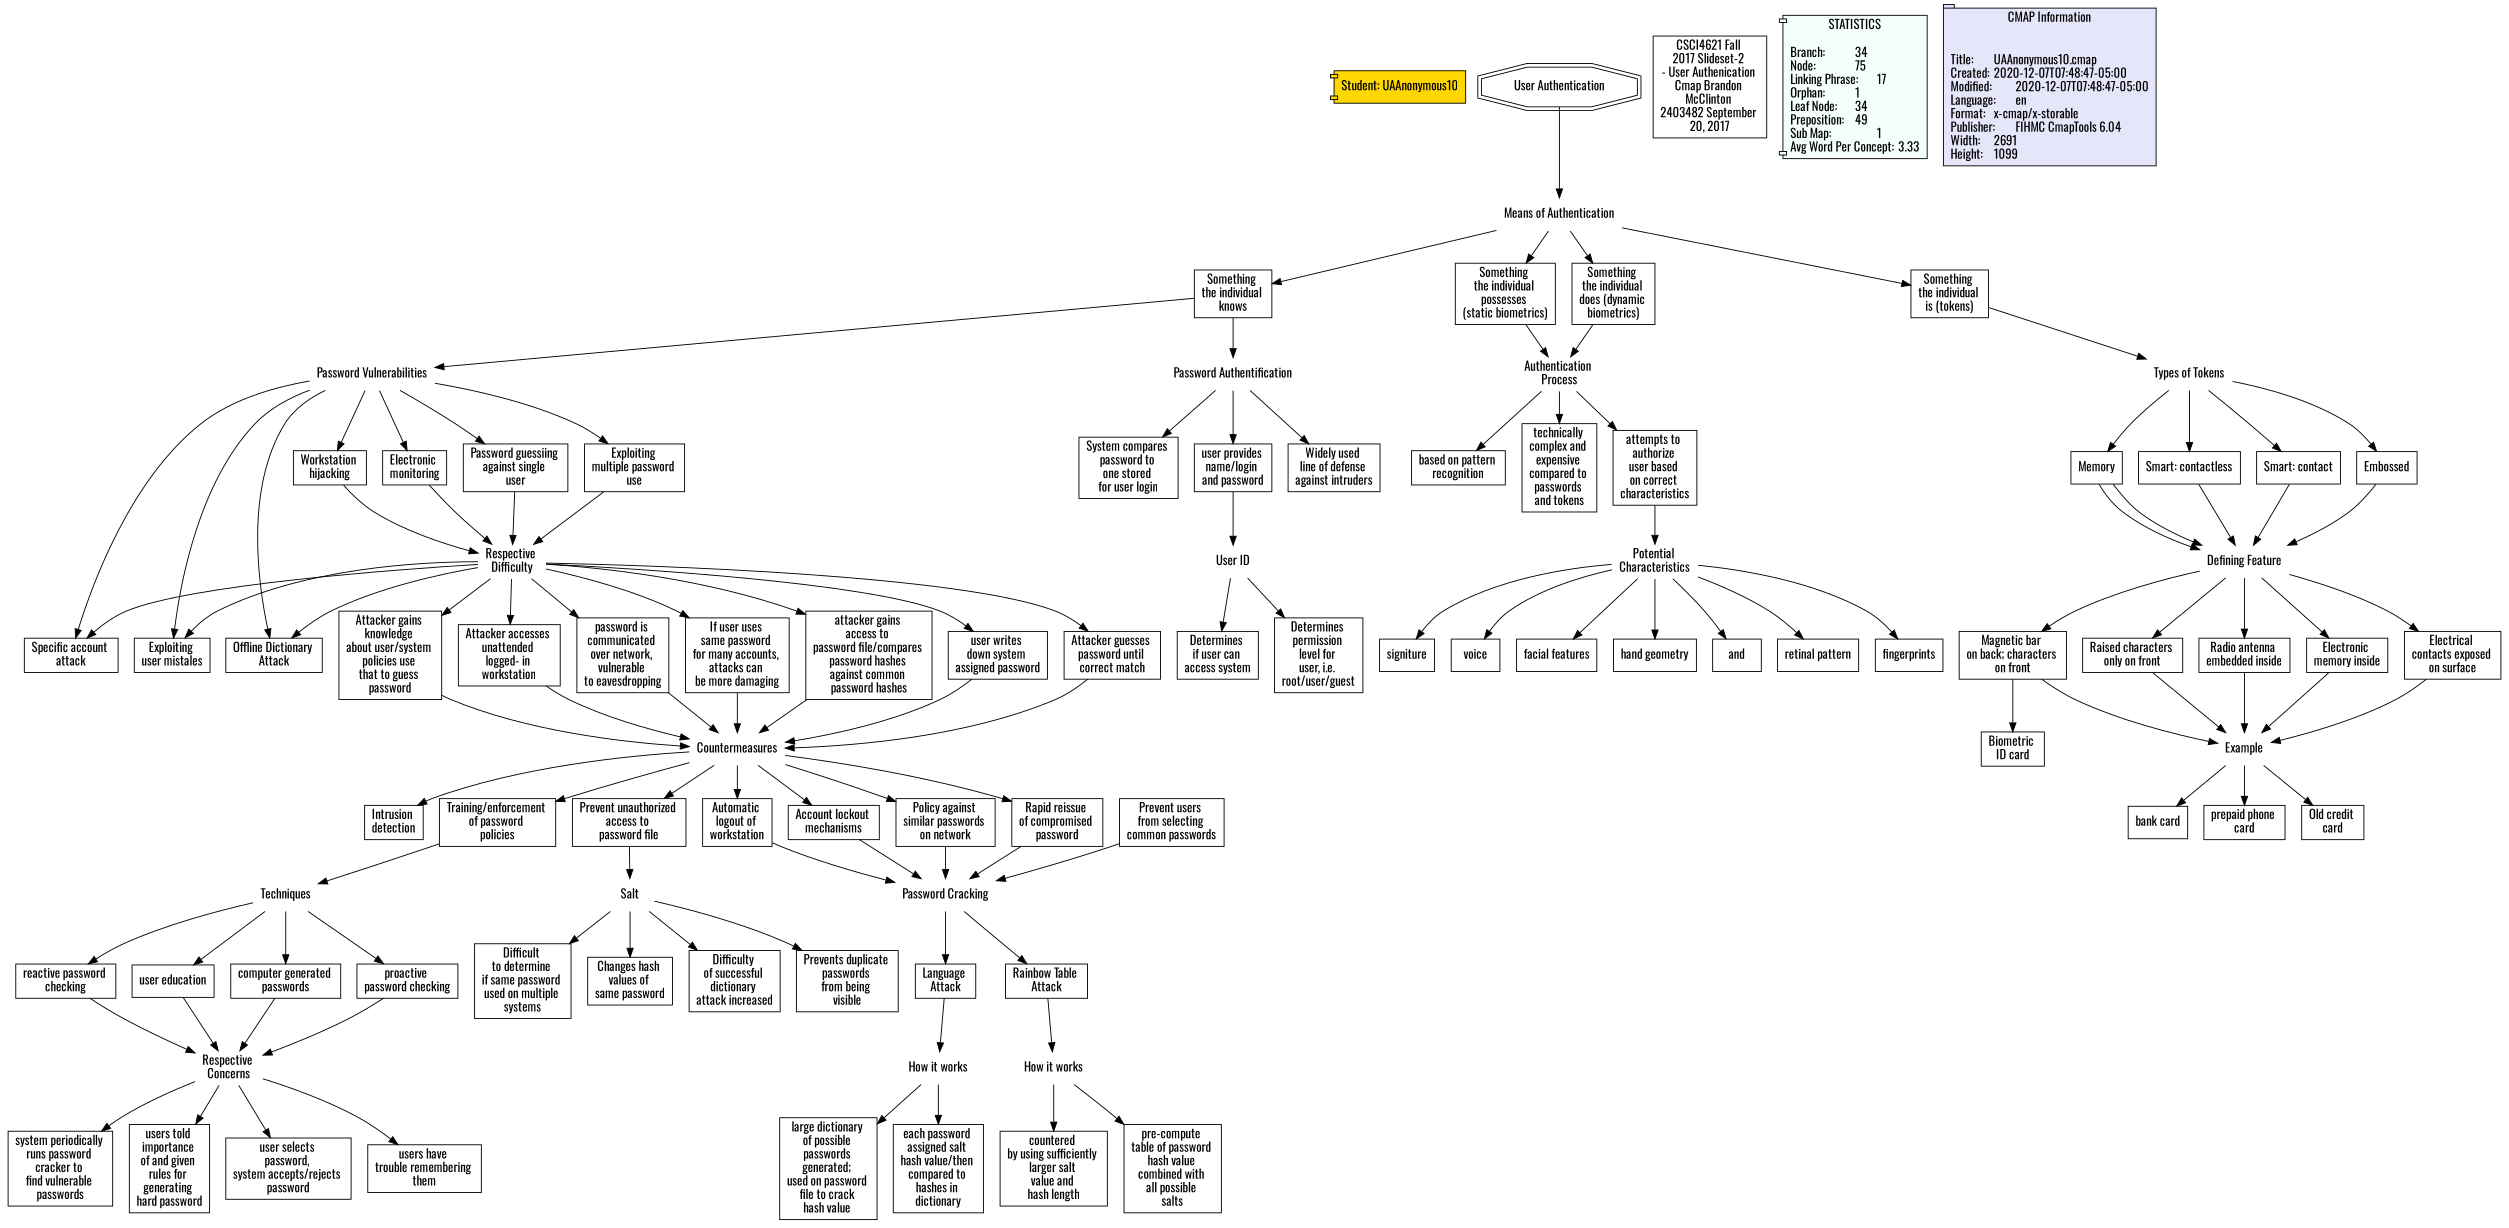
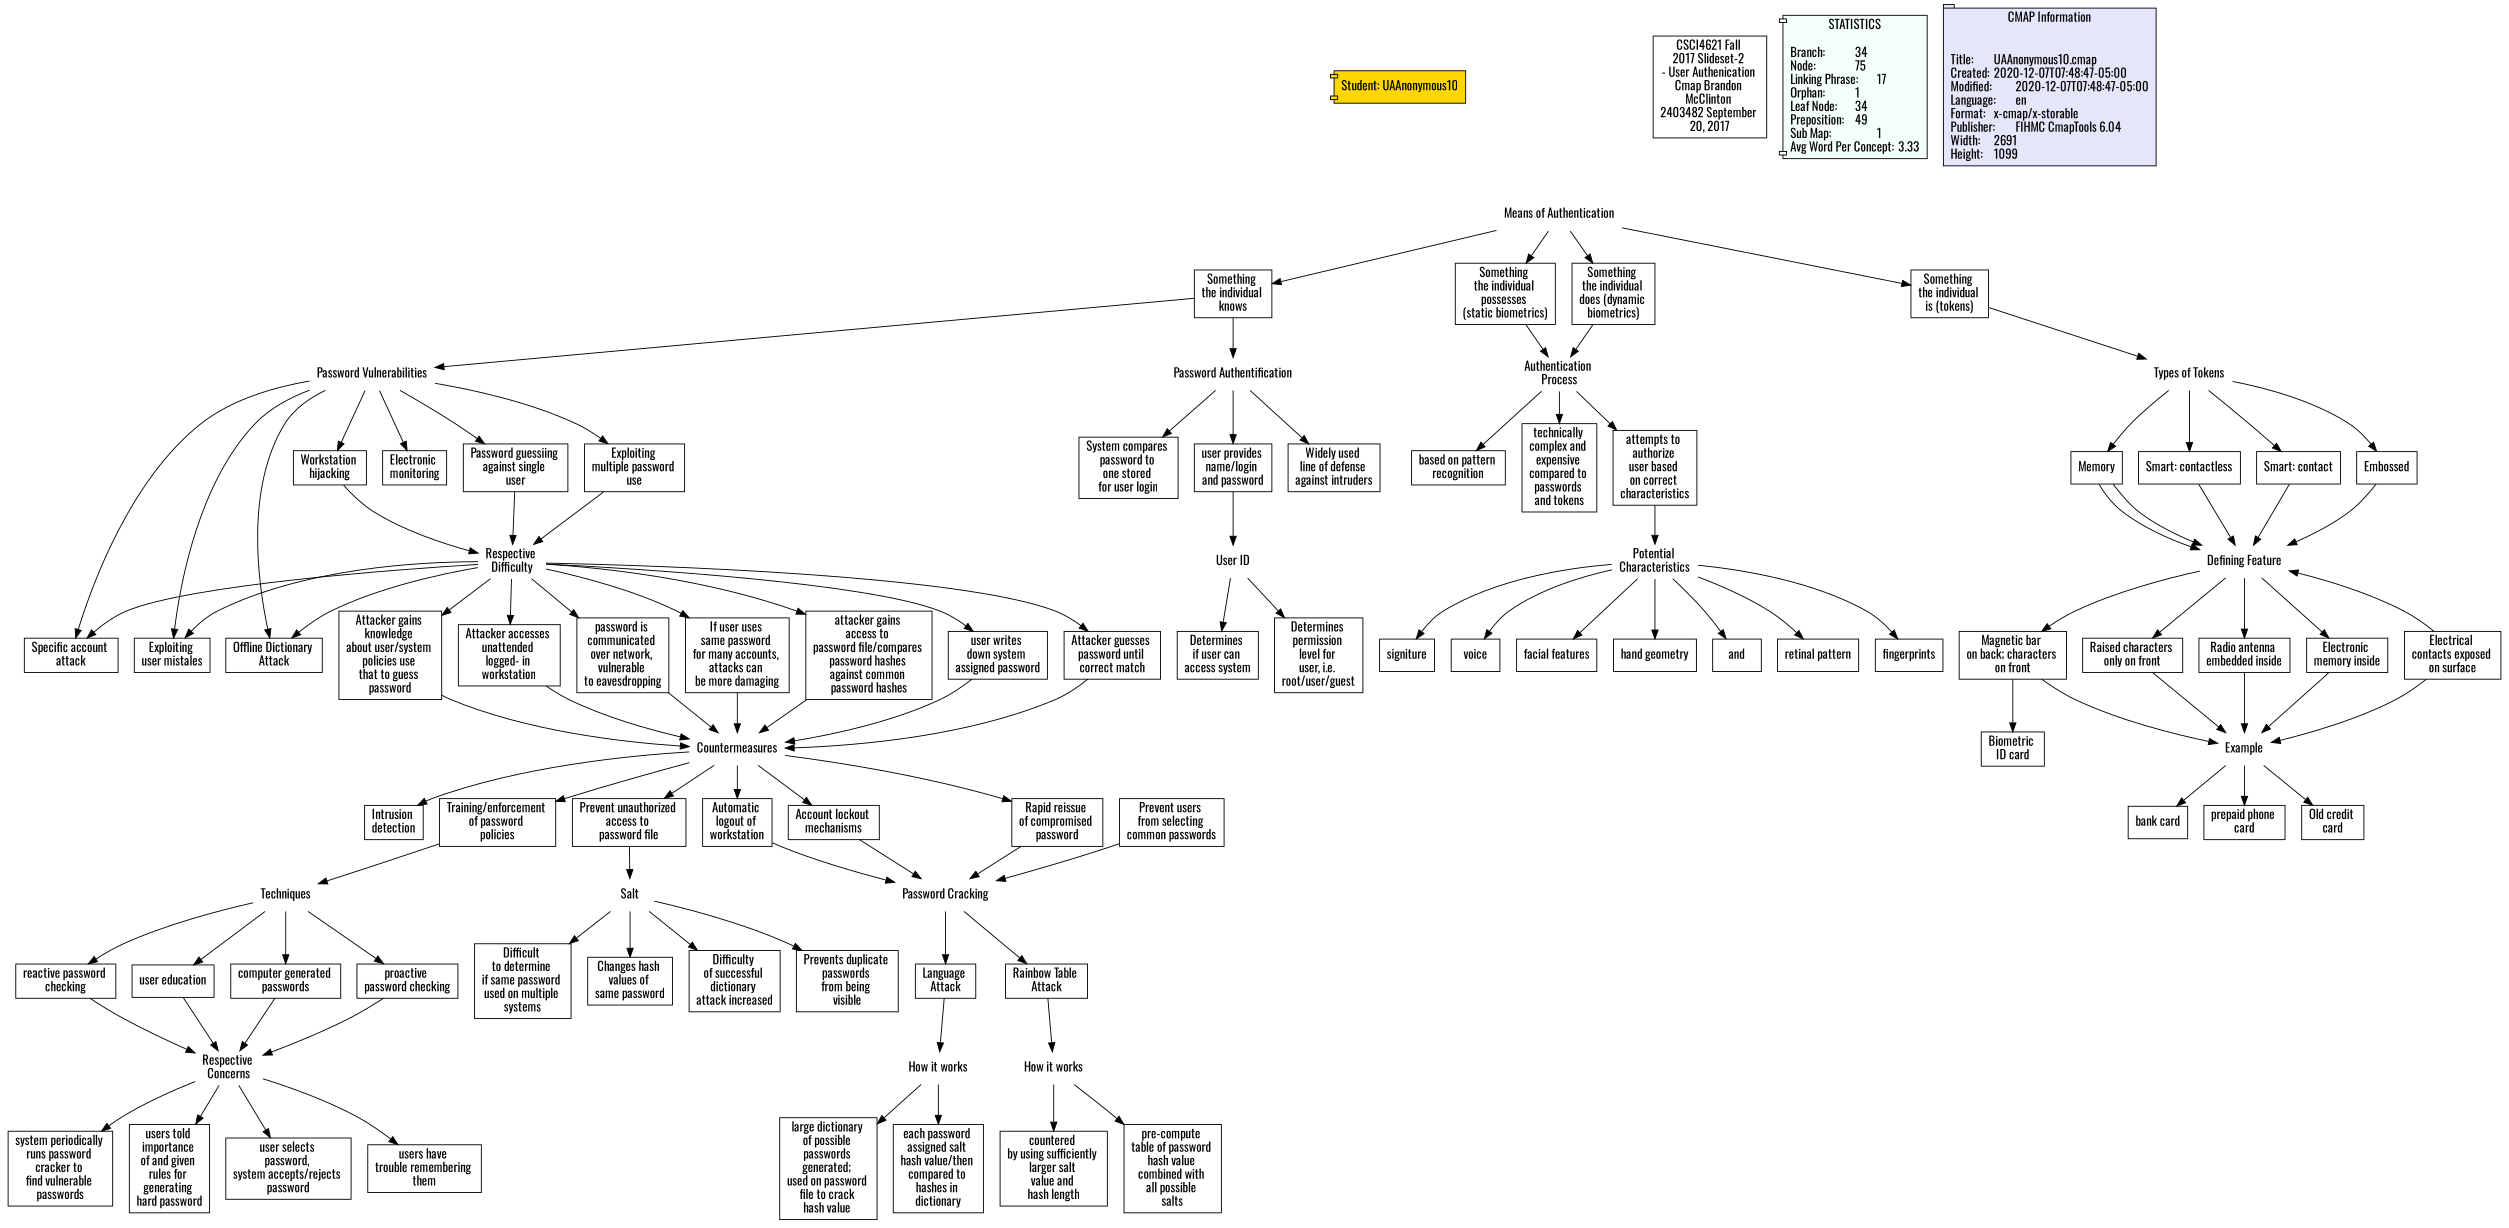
(1559, 87) -> none
(456, 513) -> none
(2352, 595) -> (2369, 595)
(946, 823) -> none
